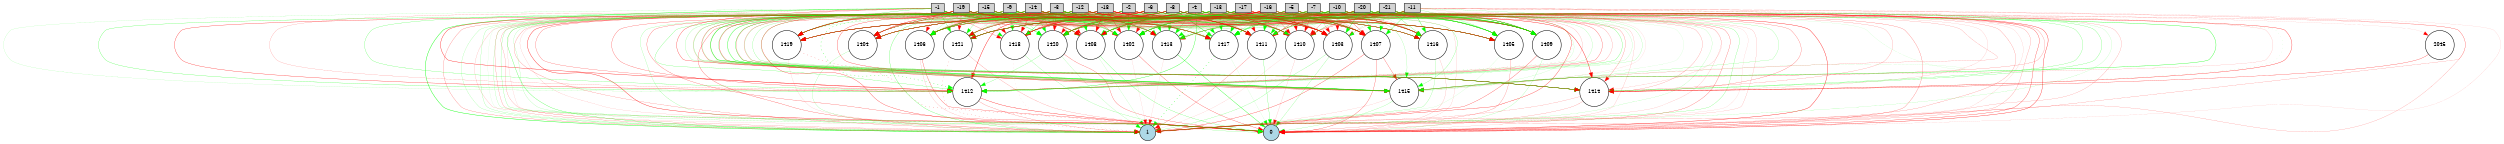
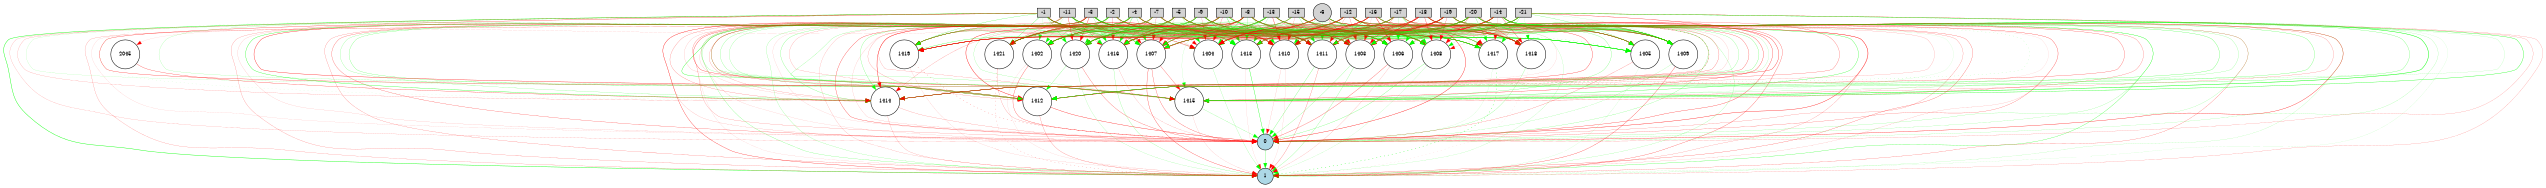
(1151, 8) -> (1322, 13)
(891, 47) -> (1265, 157)
